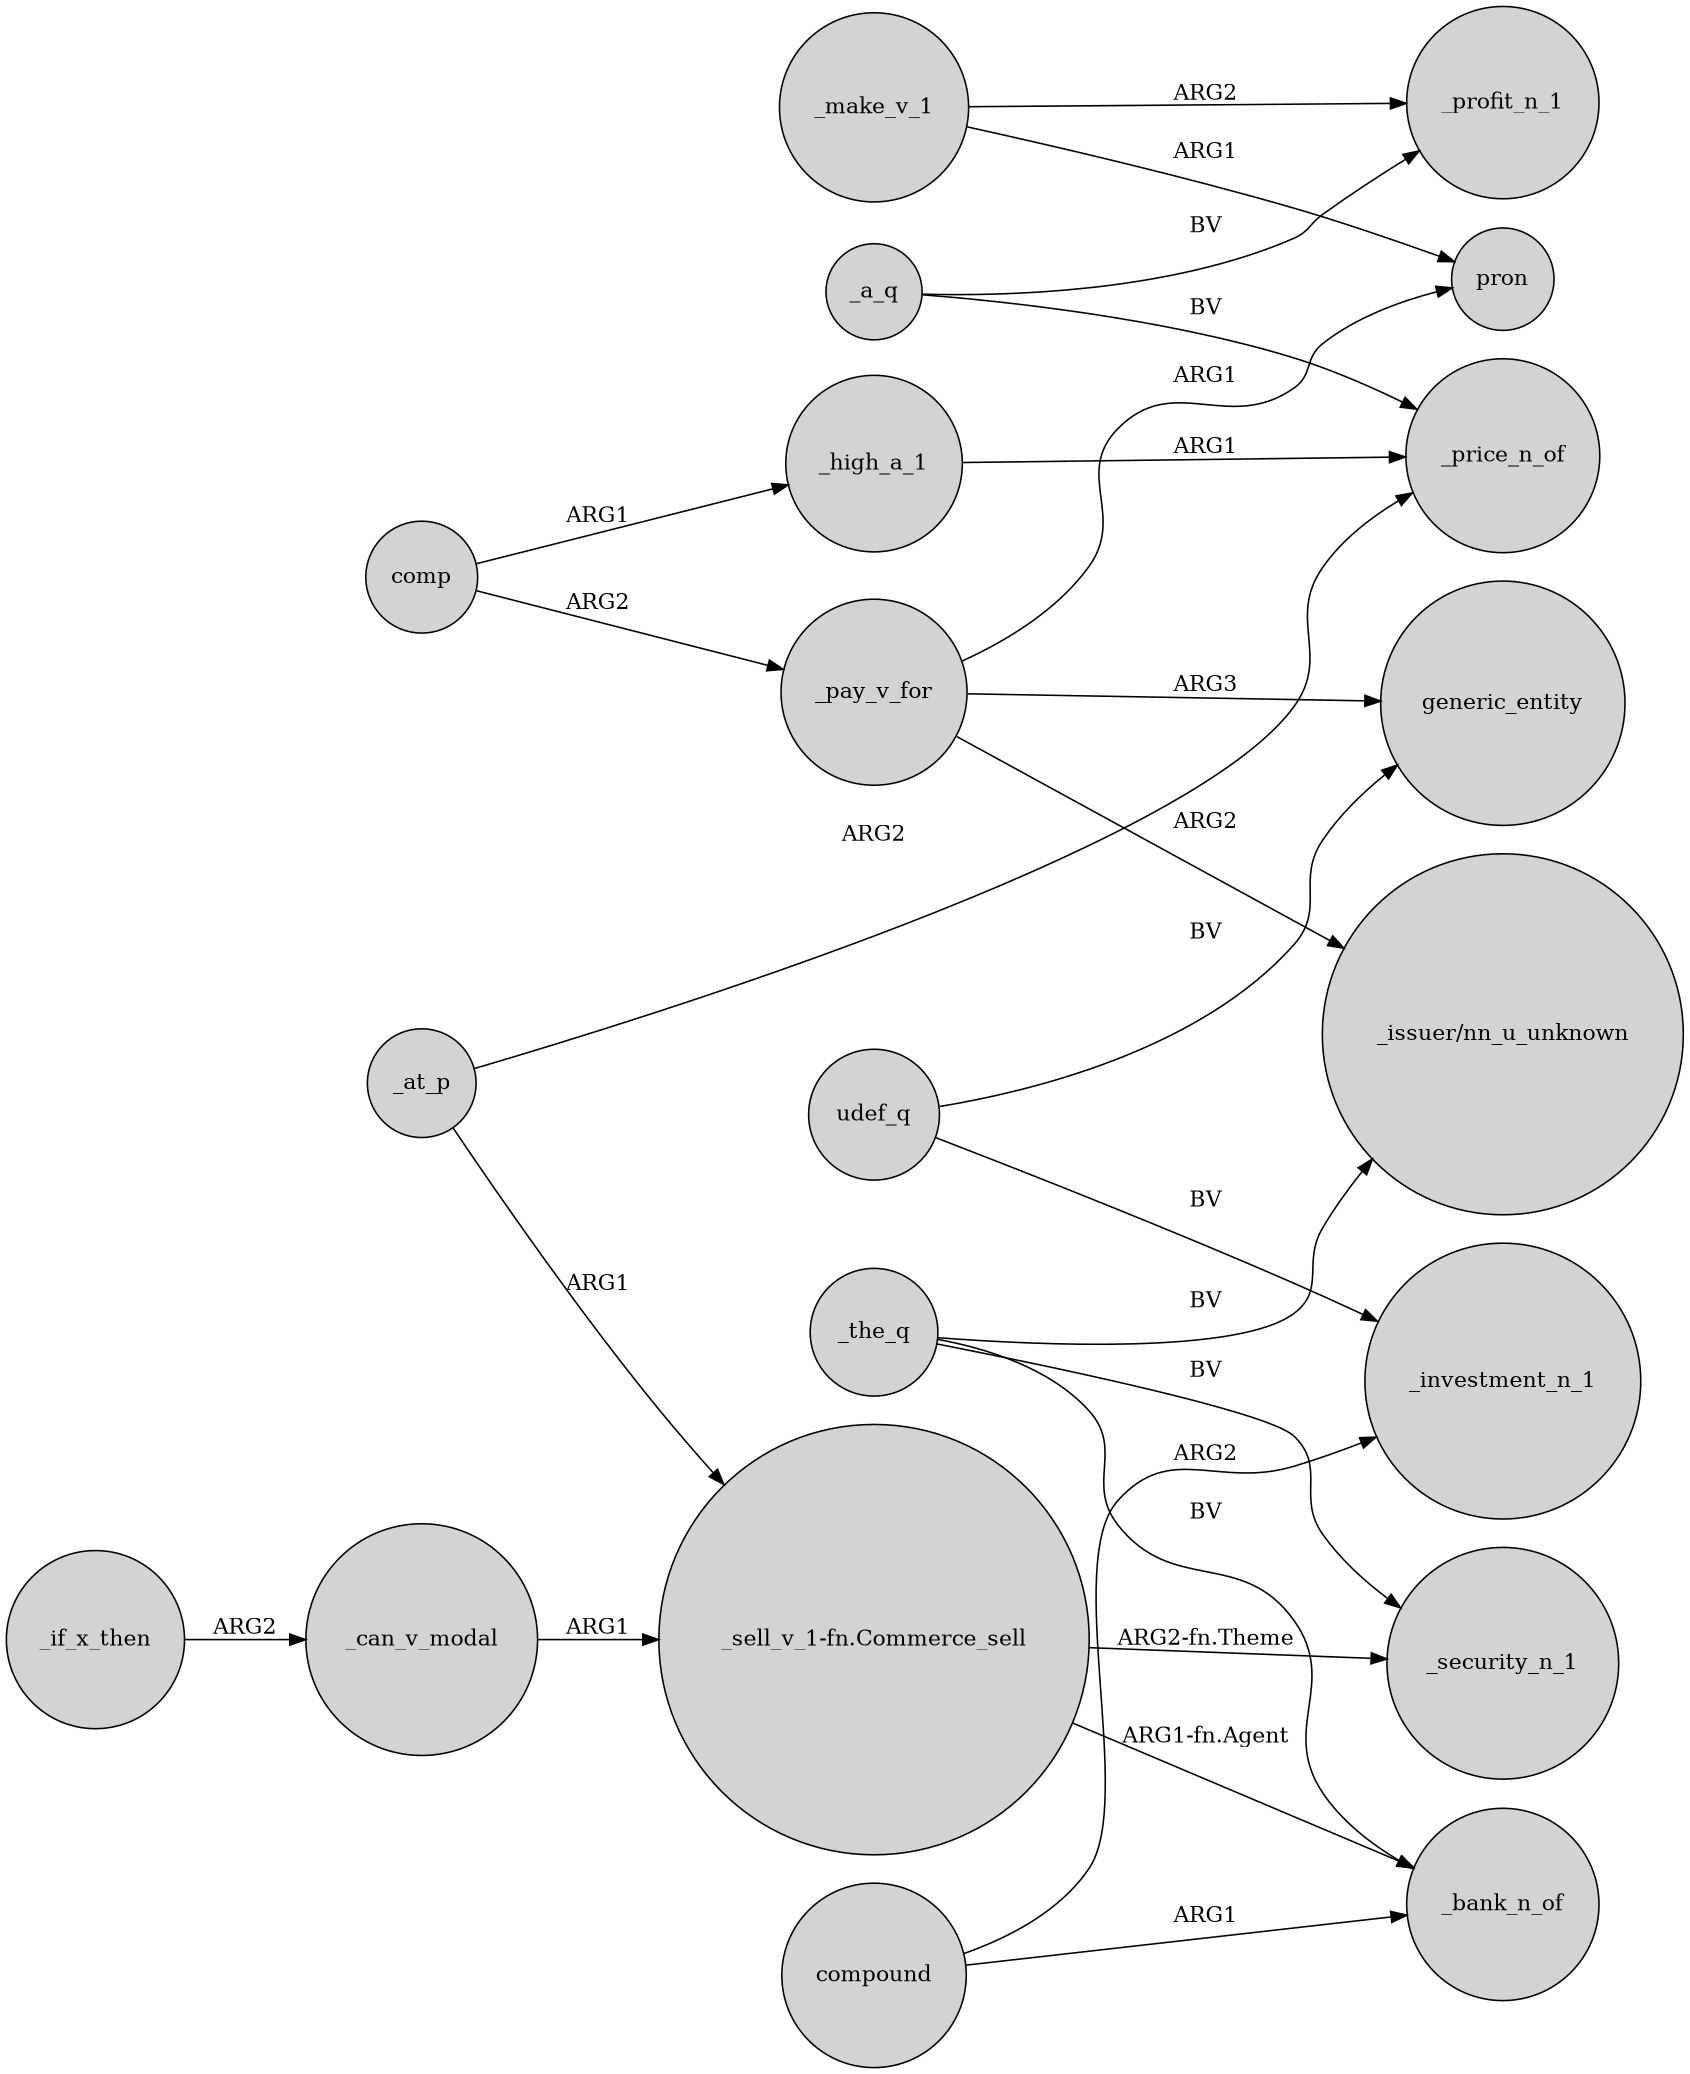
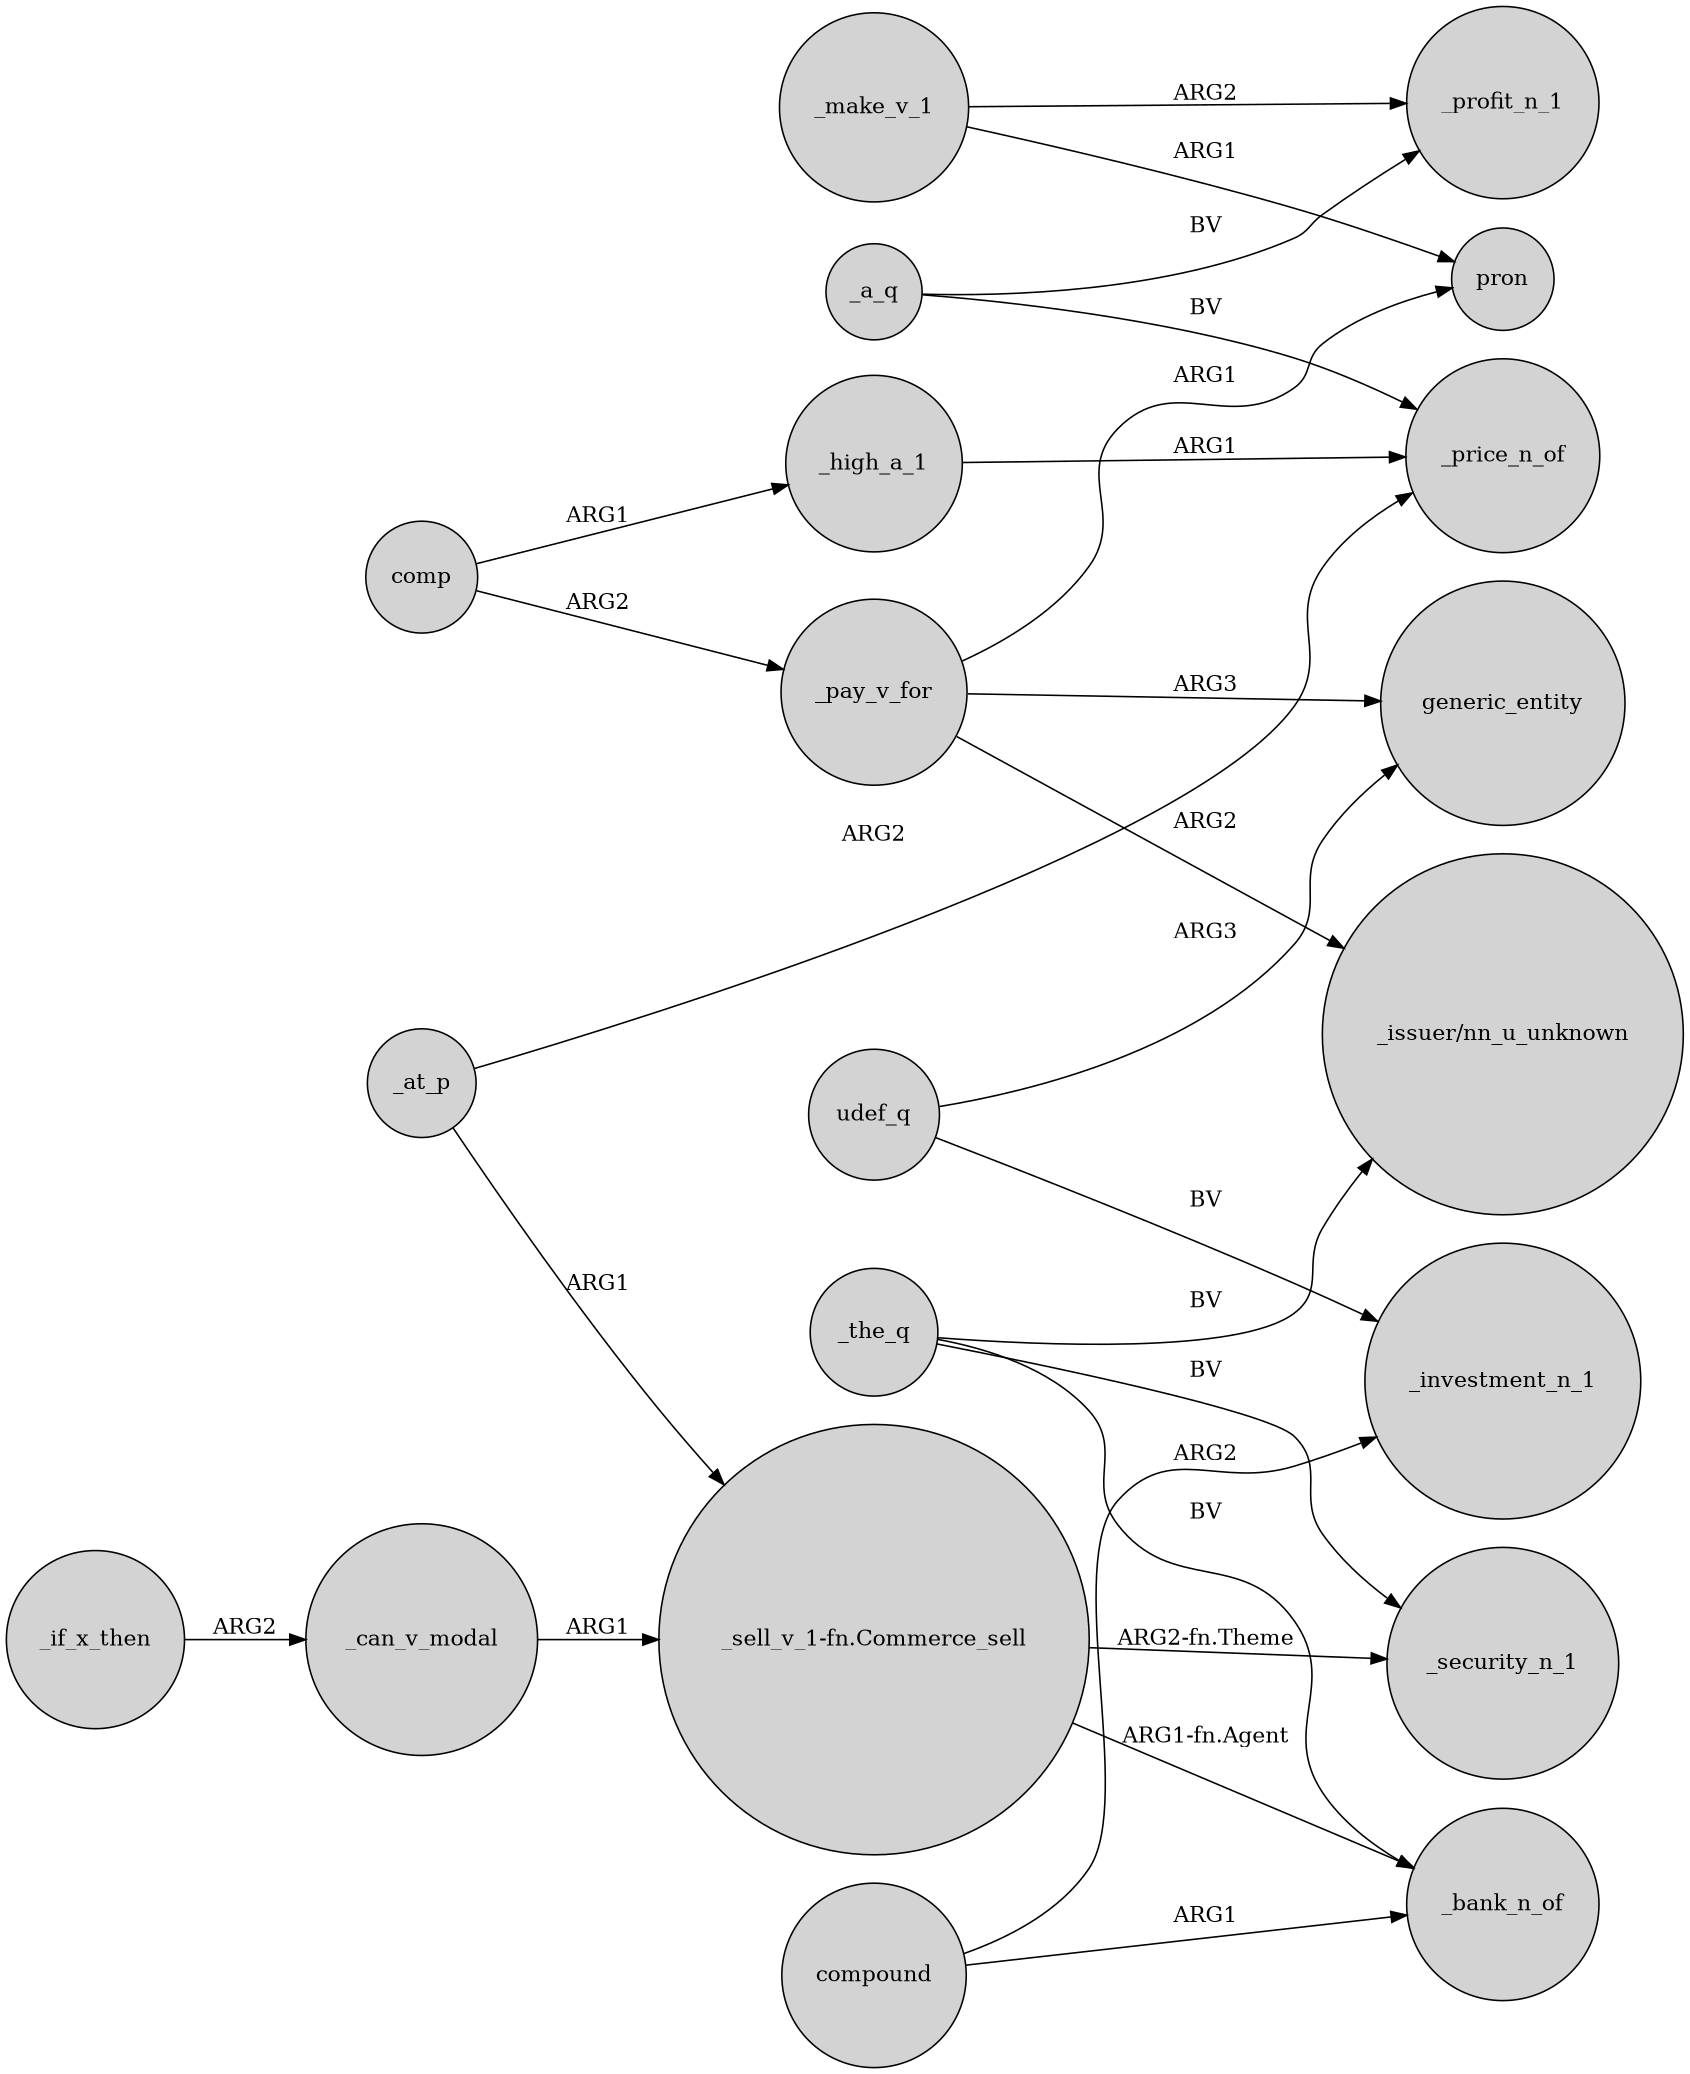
(1206, 933) -> (1206, 933)
